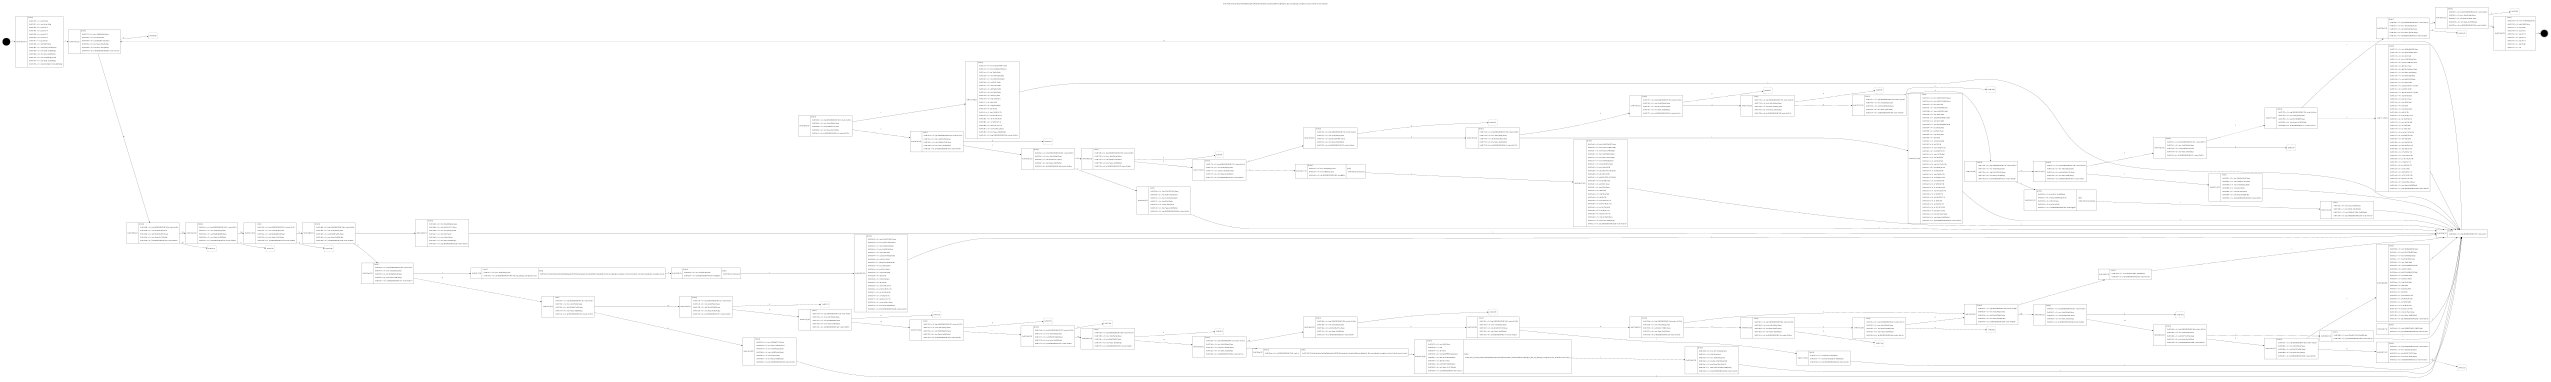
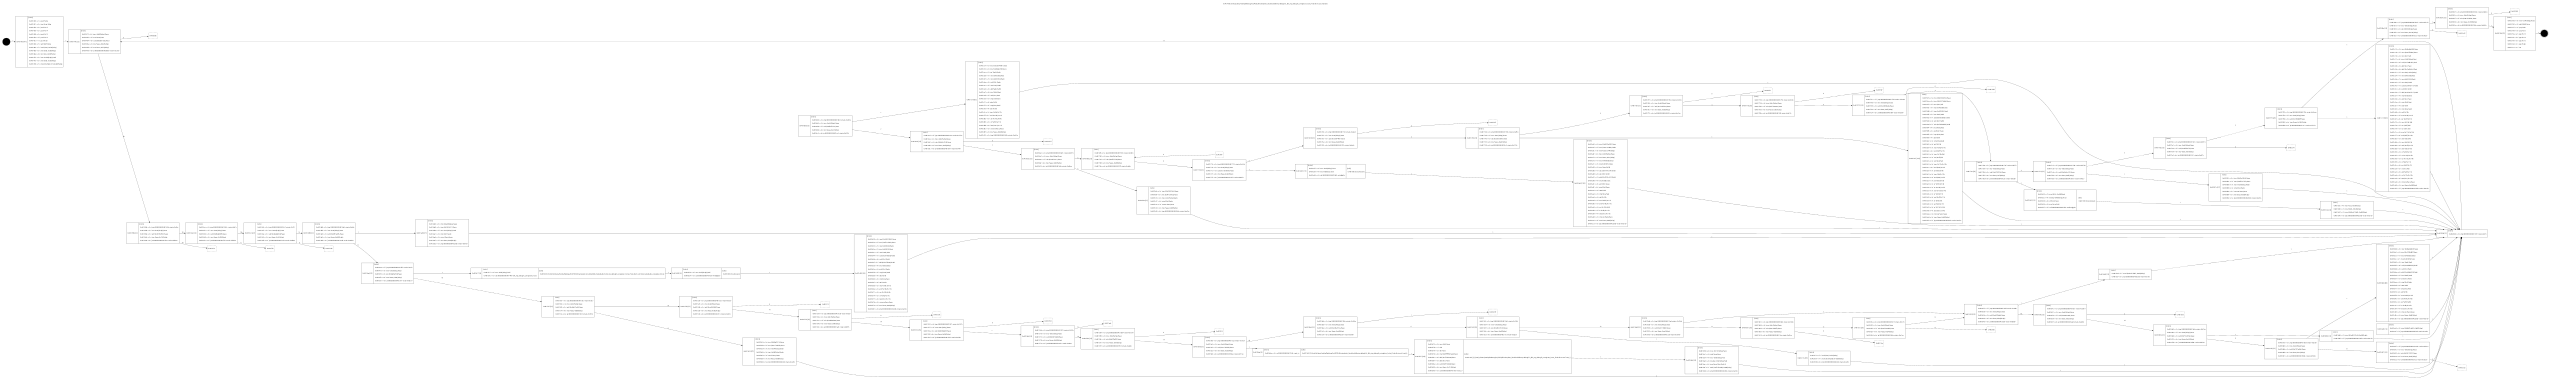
(1174, 160) -> (1175, 156)
